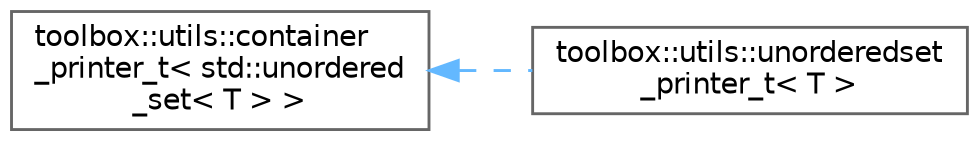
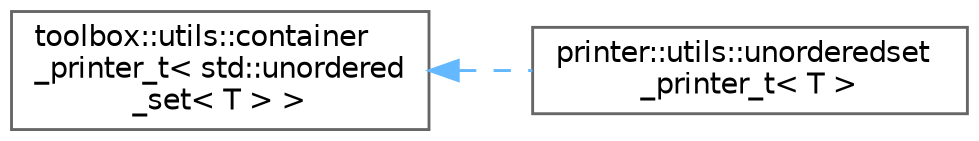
(750, 71) -> (750, 71)
